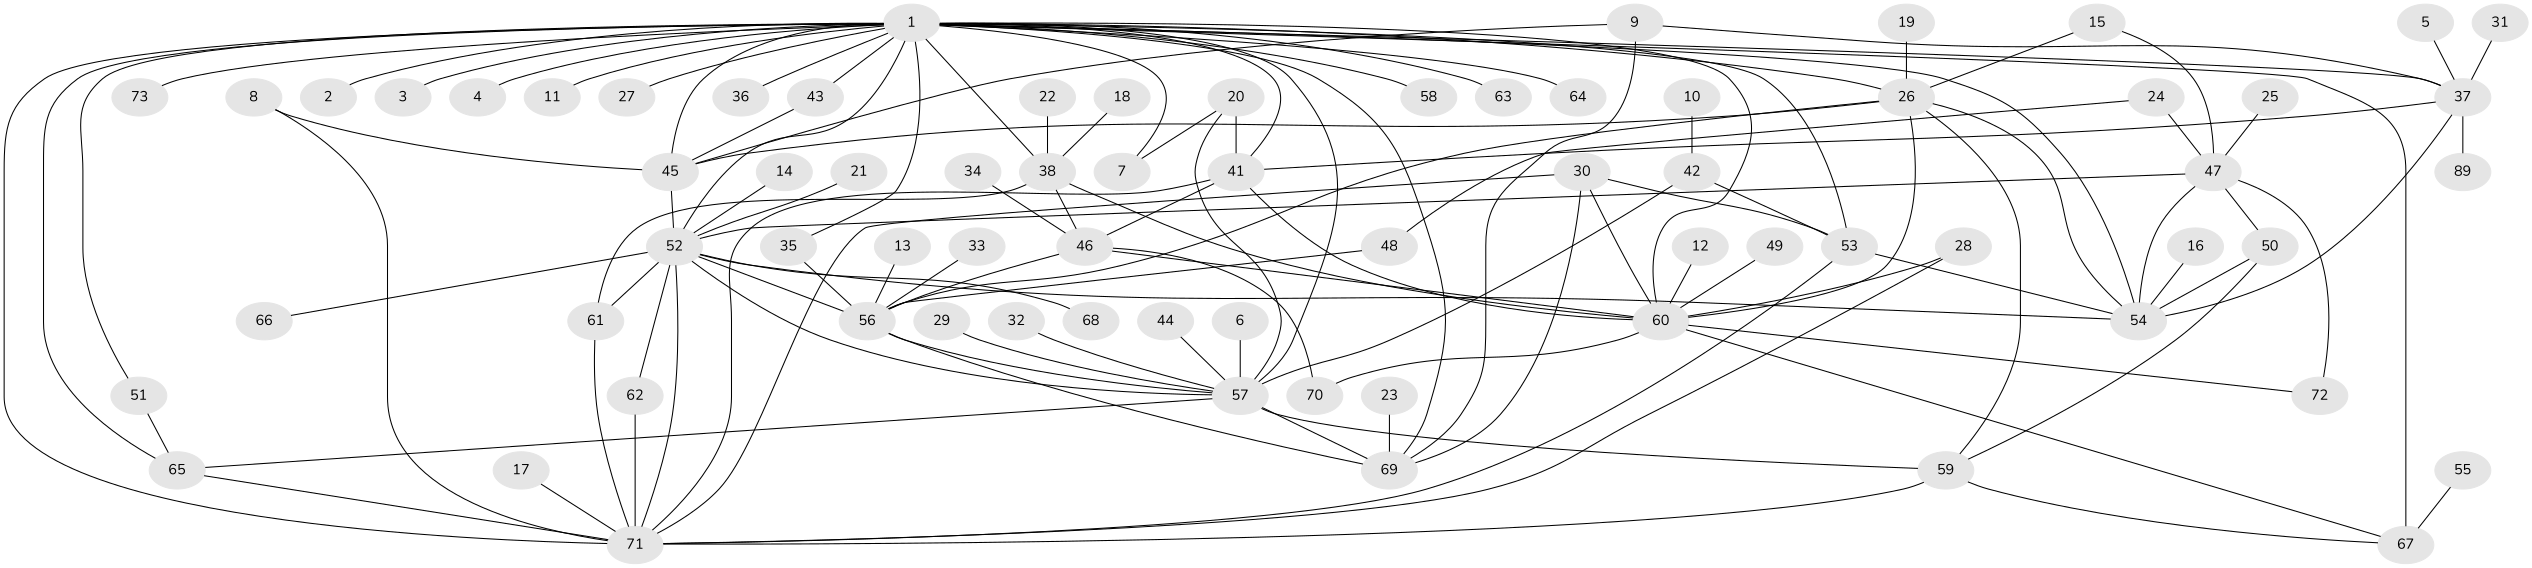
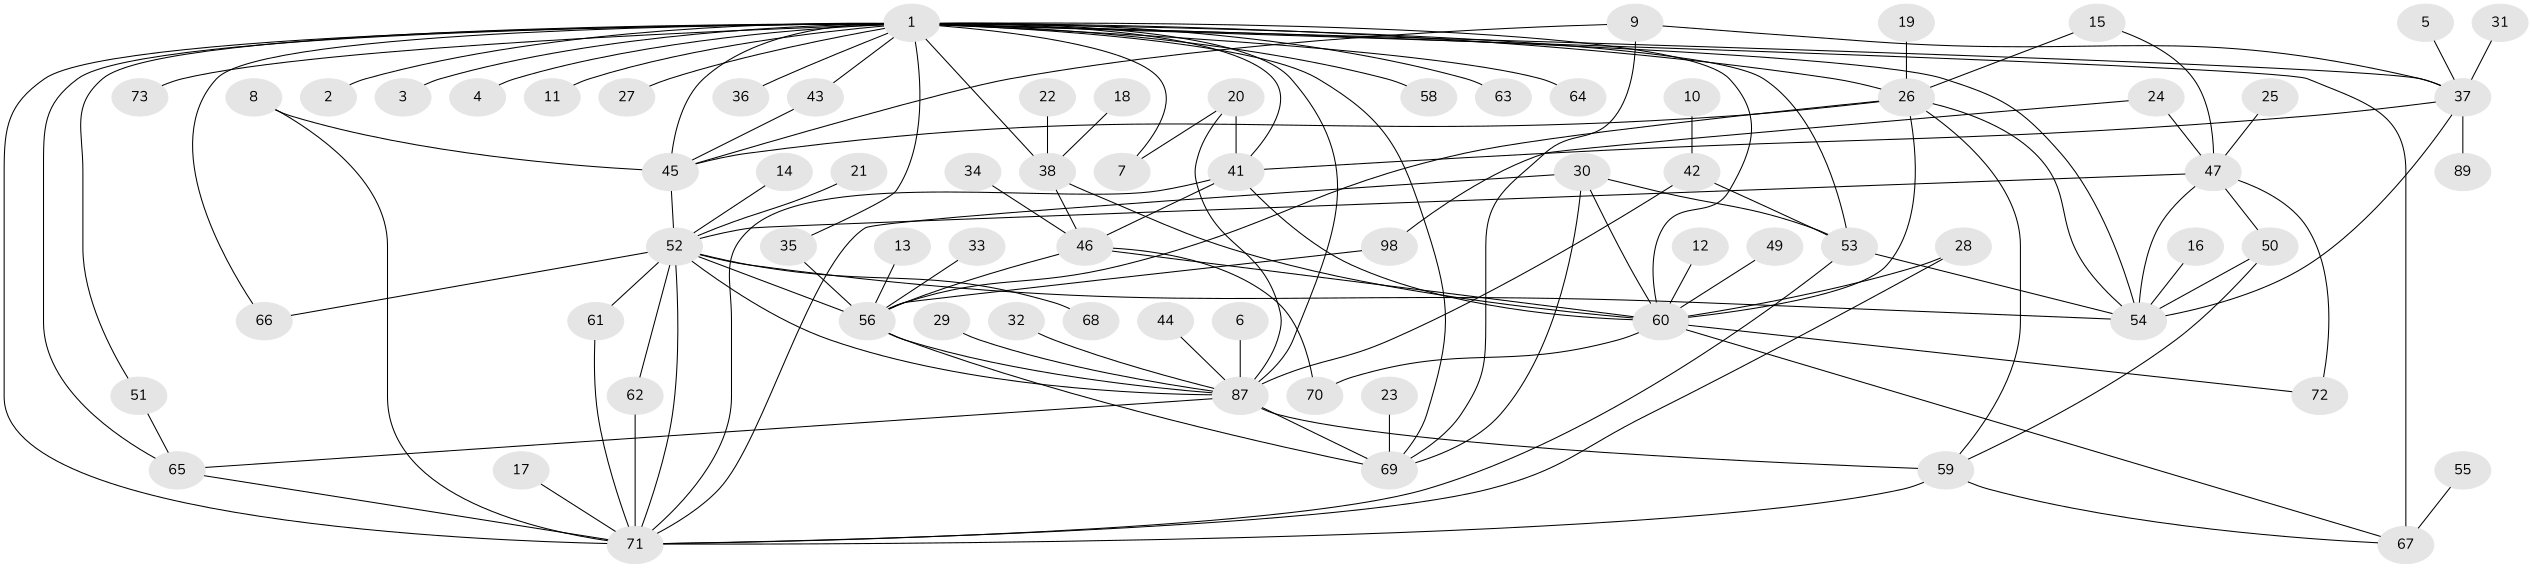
(735, 163) -> (380, 43)
(775, 200) -> none
(1389, 247) -> (1389, 247)
(1240, 396) -> (1240, 396)
